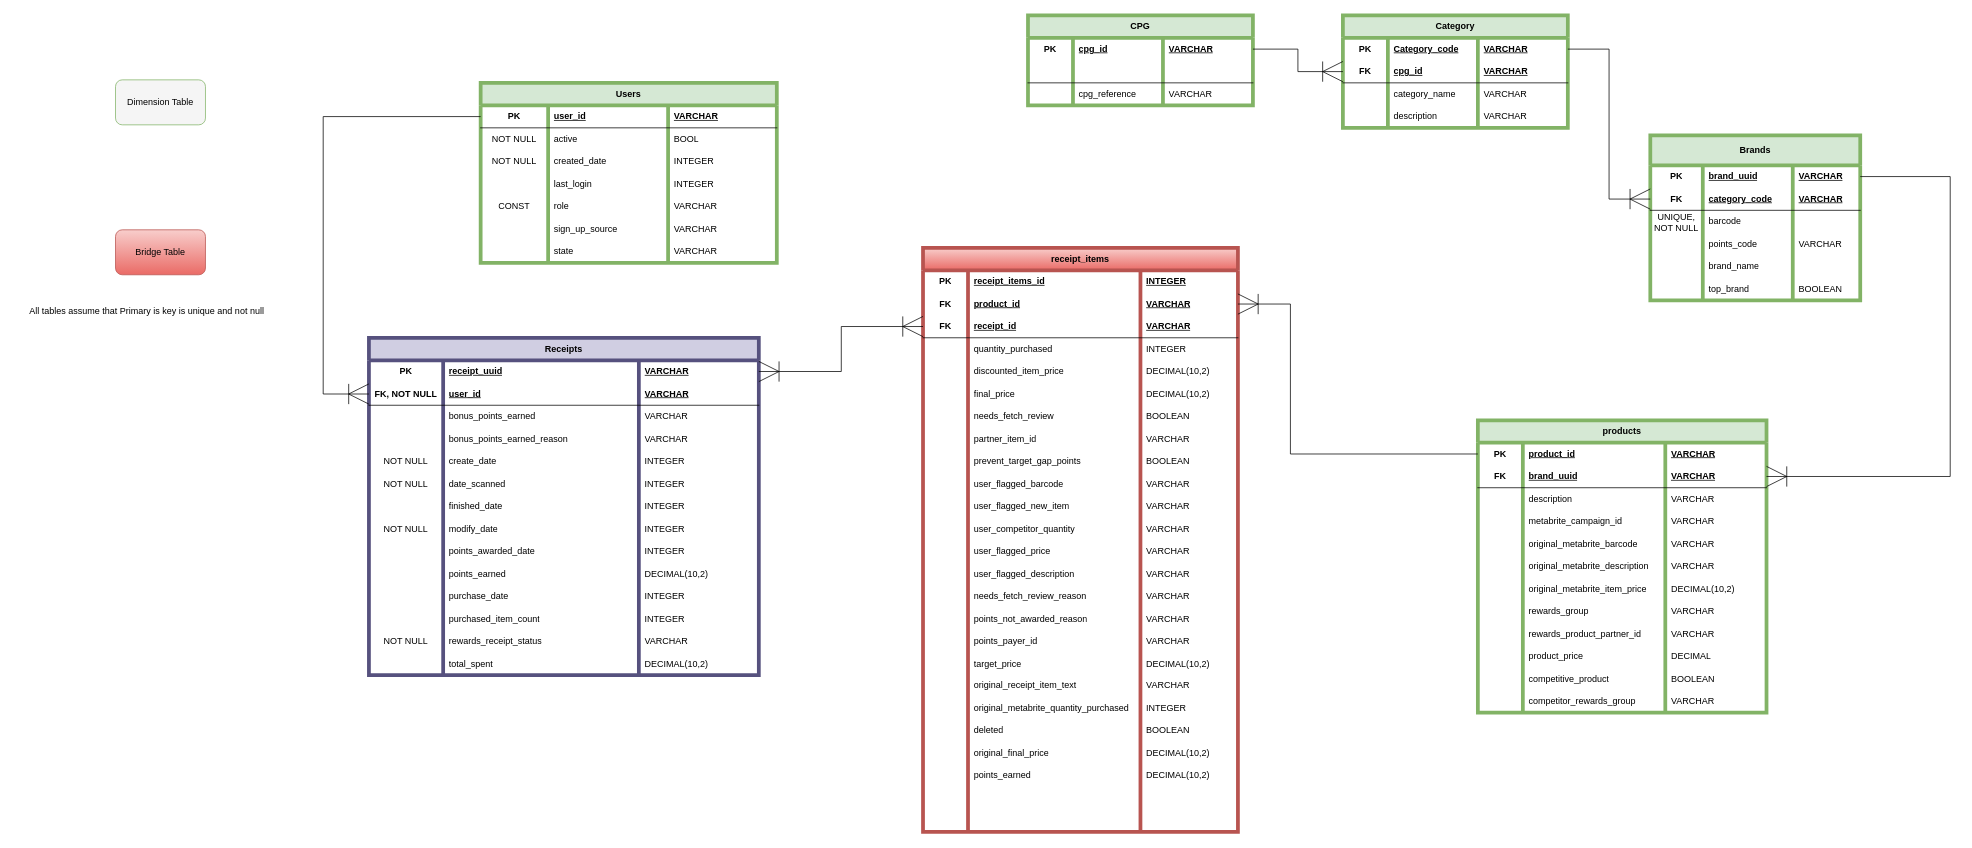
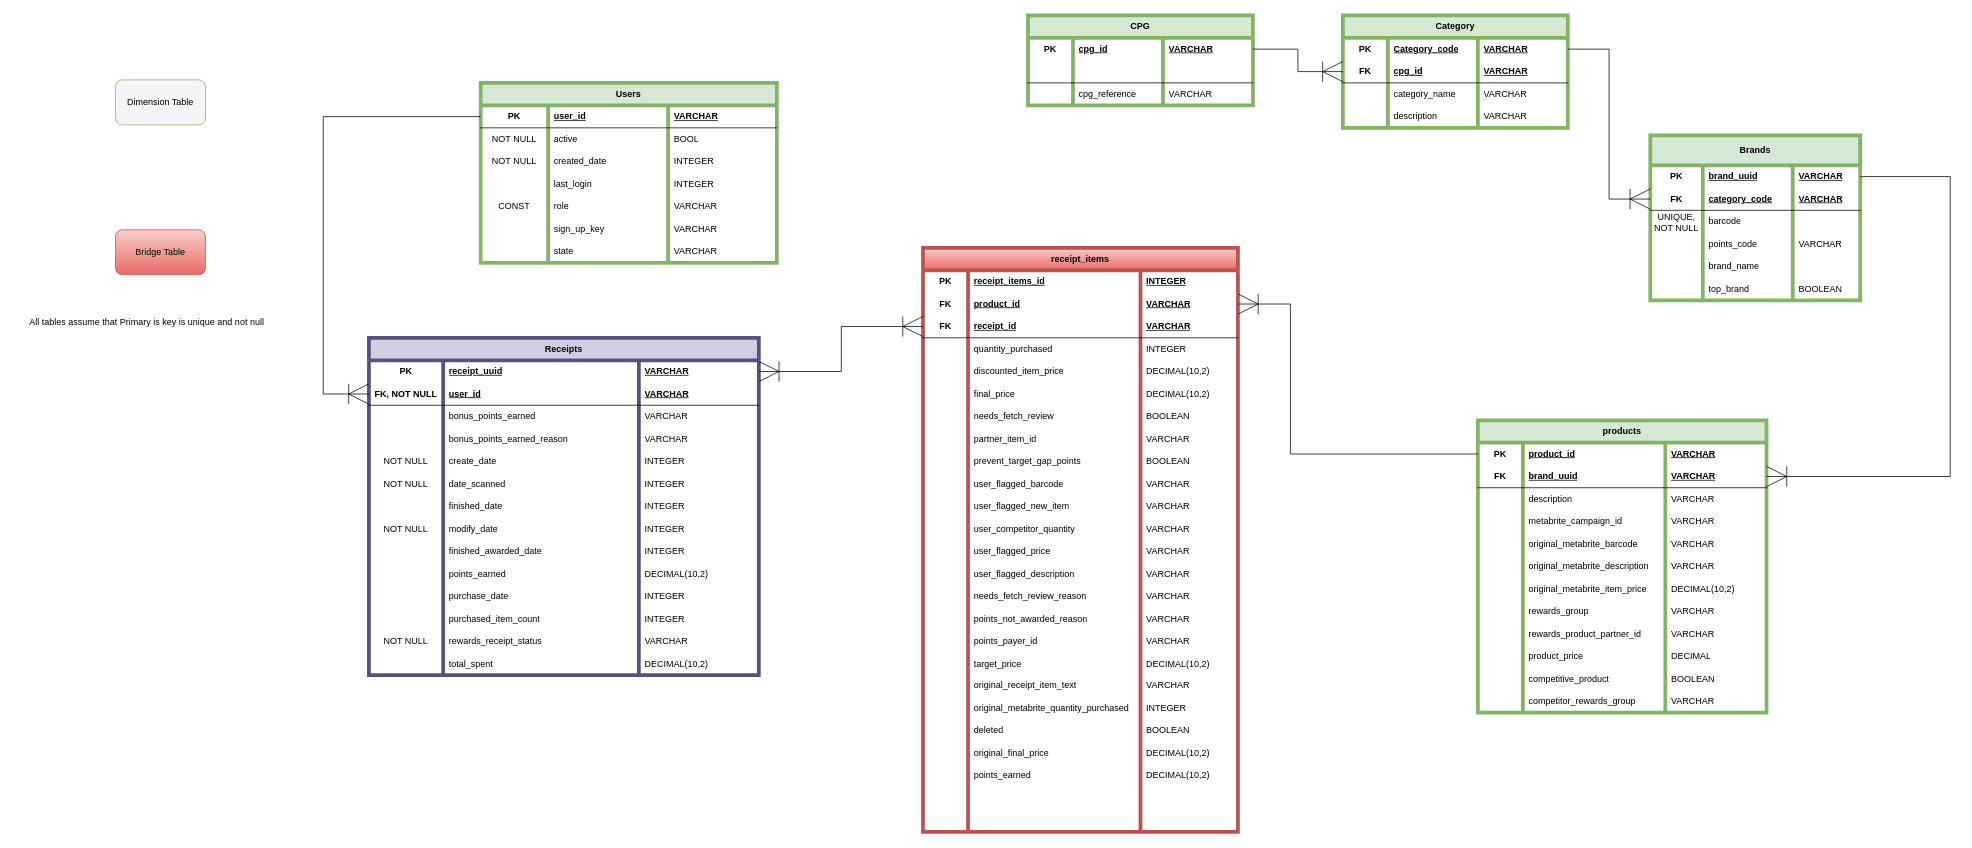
(588, 229) -> (580, 229)
(147, 312) -> (147, 323)
(496, 552) -> (499, 552)
